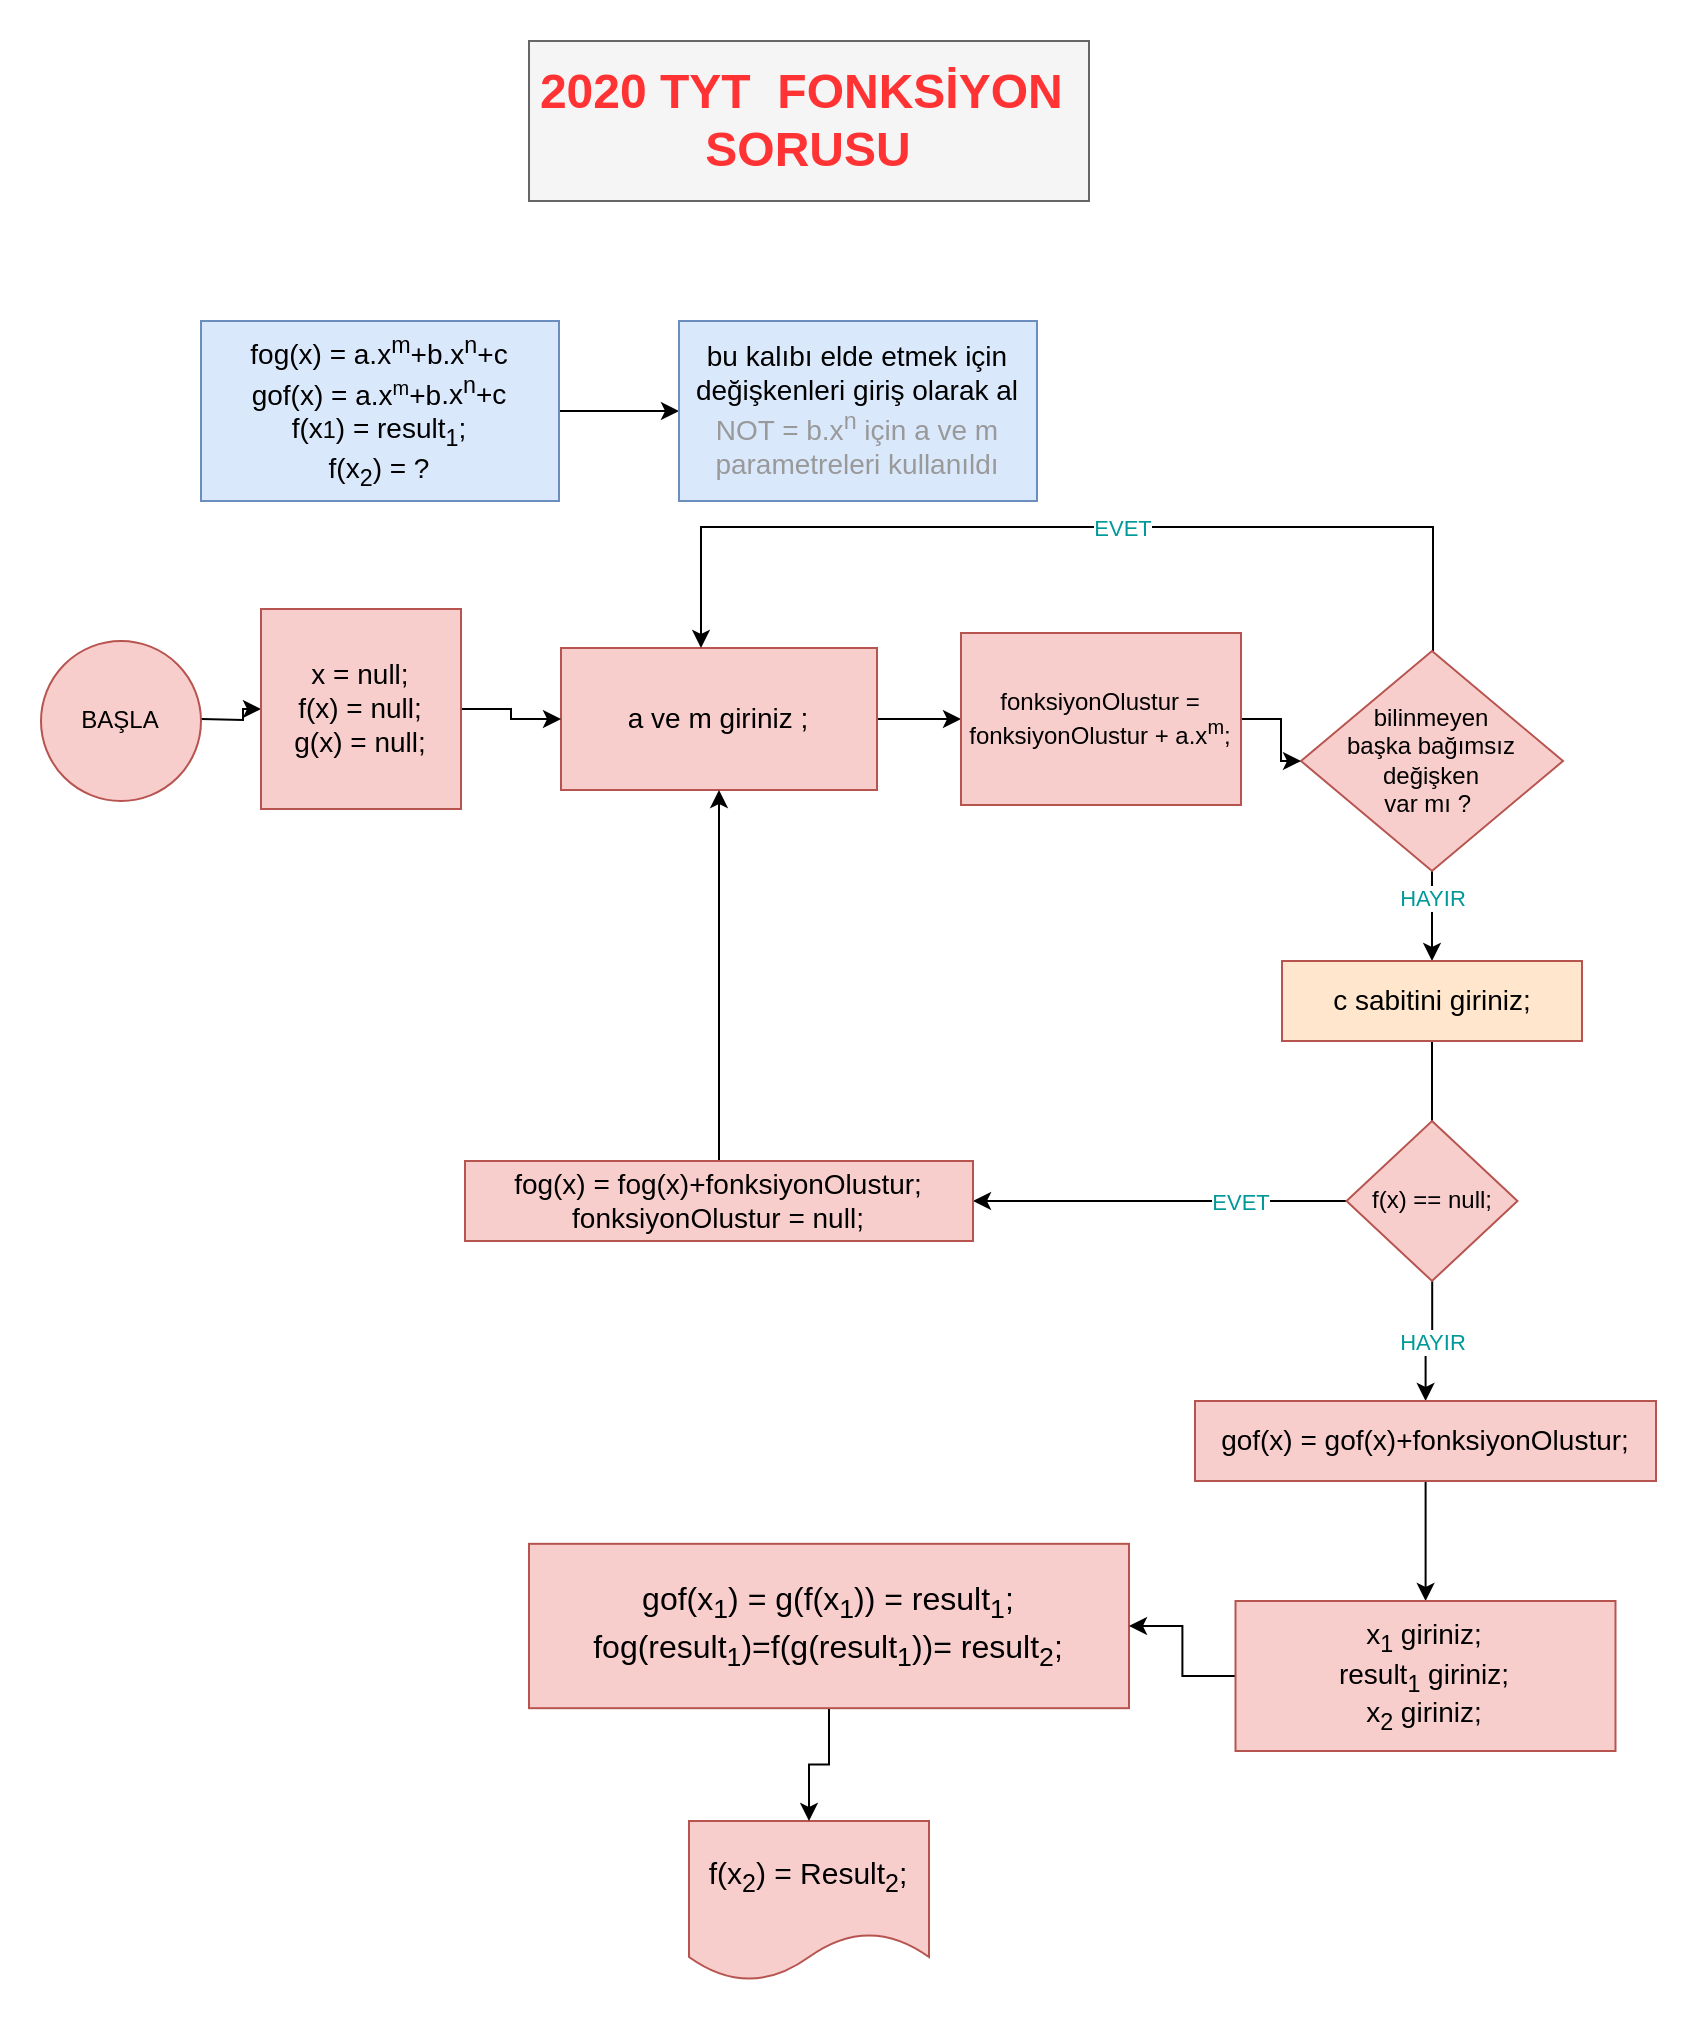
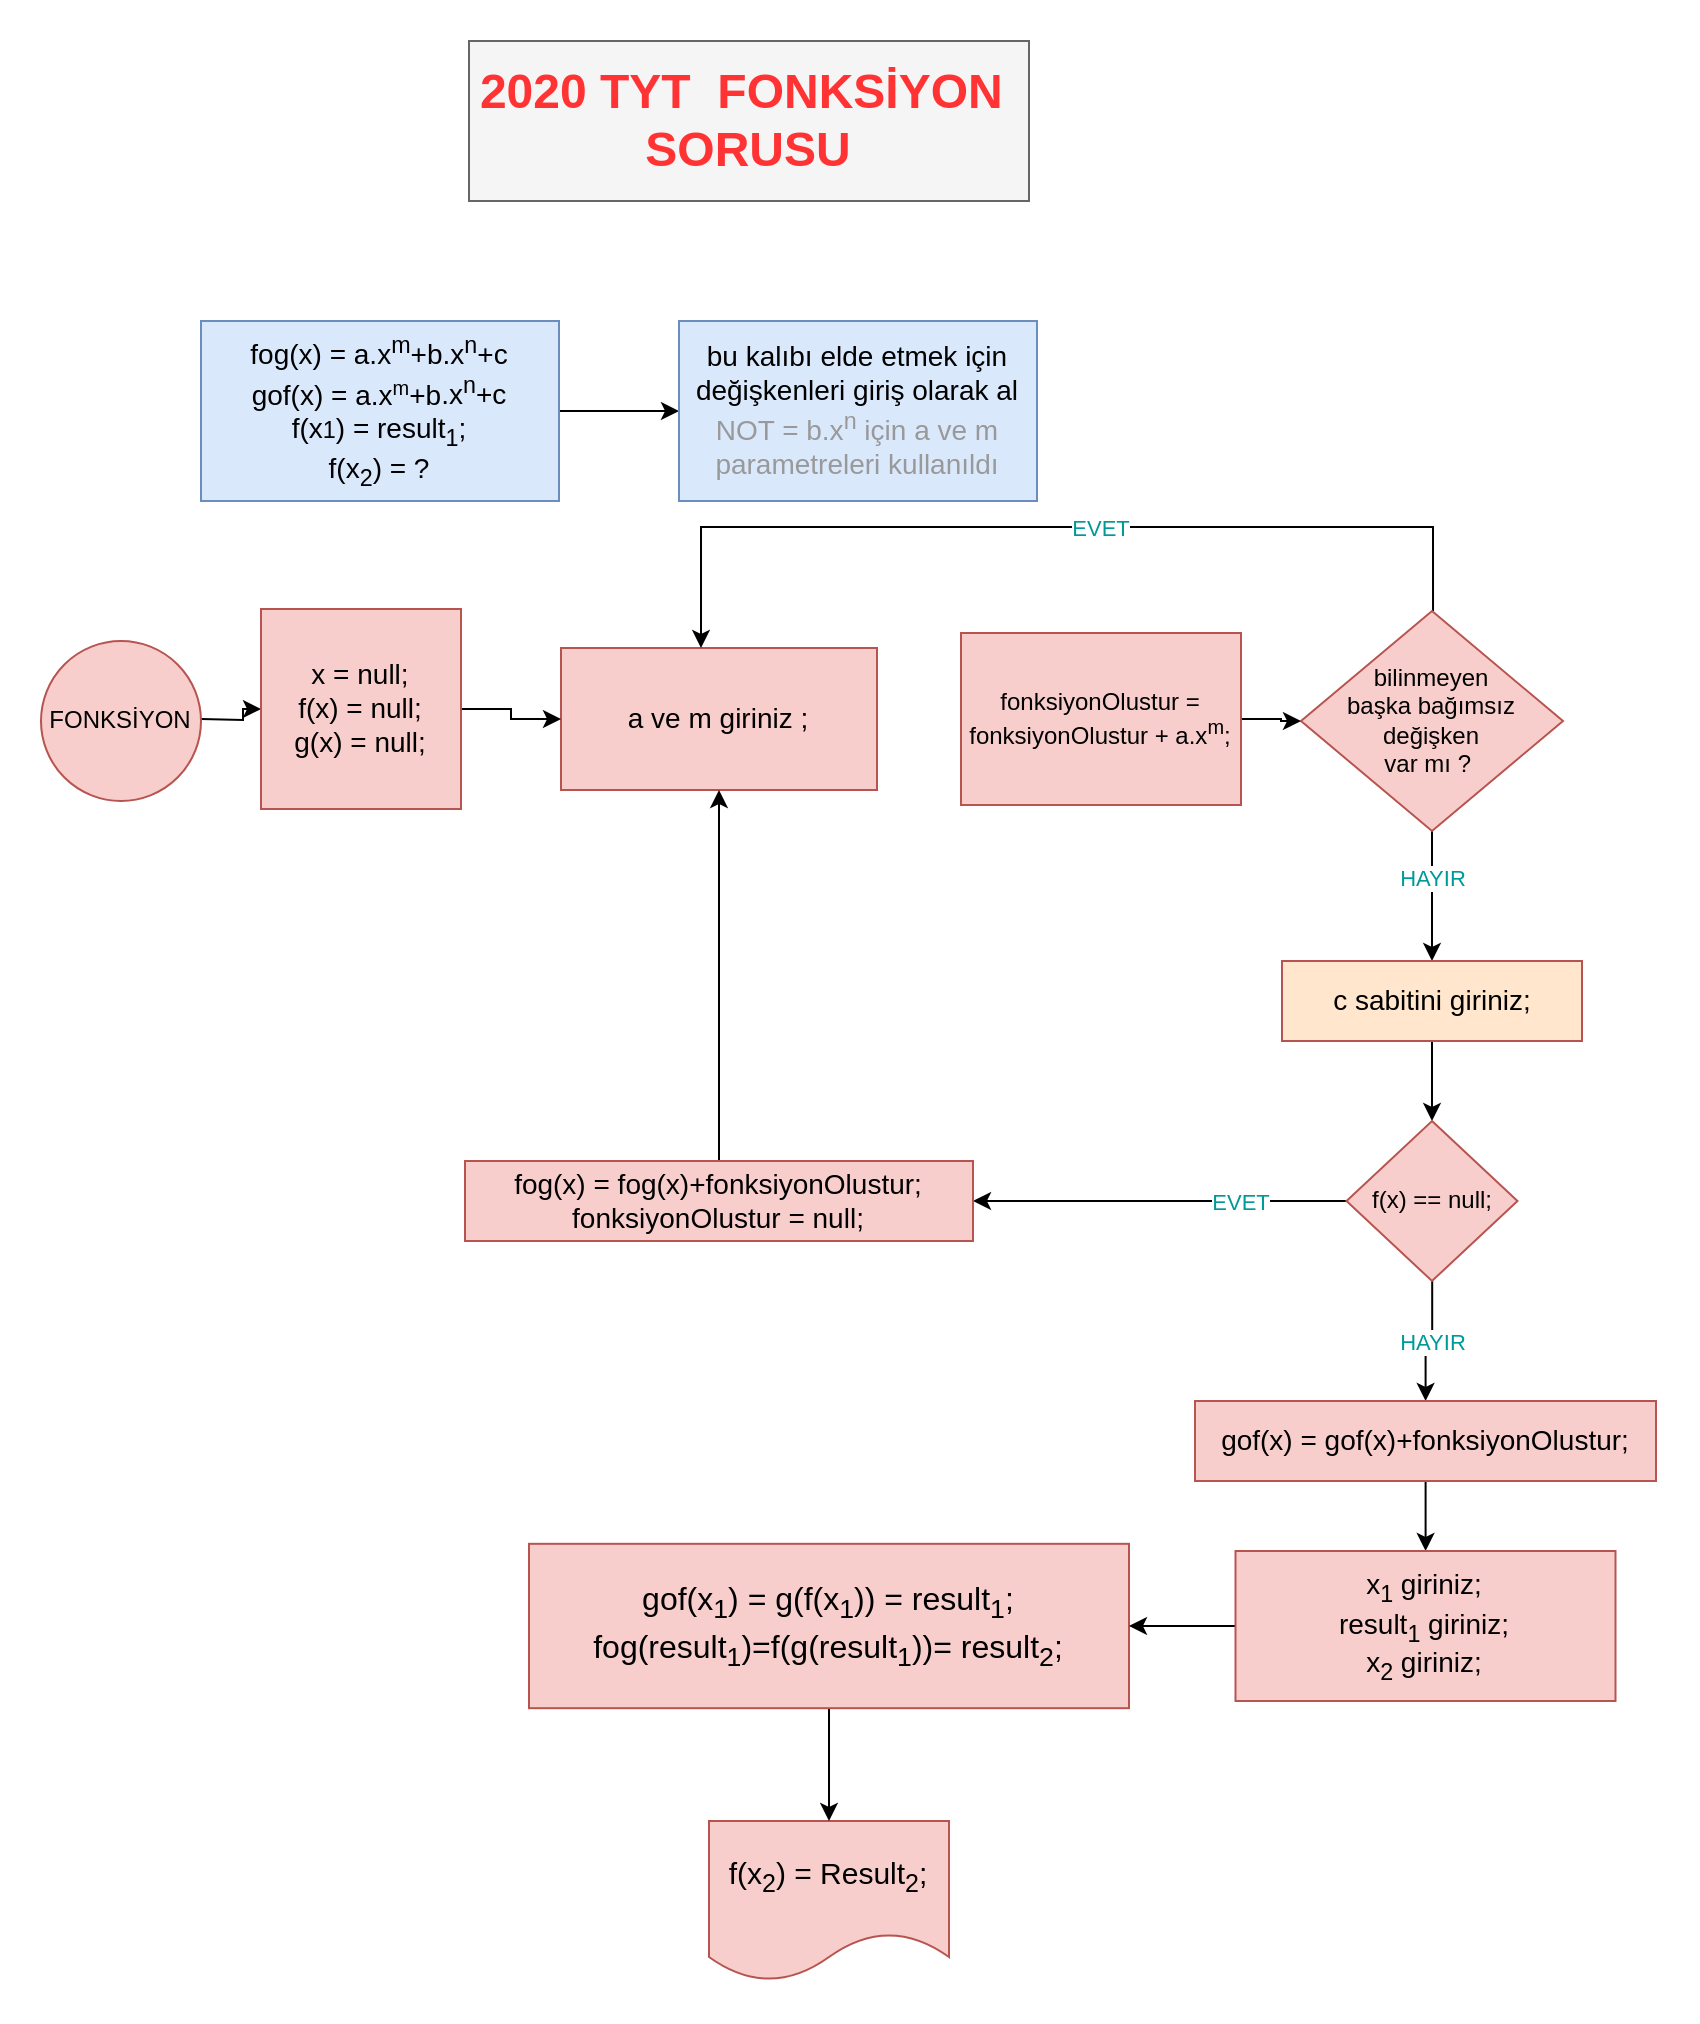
(809, 121) -> (749, 121)
(912, 719) -> none
(121, 721) -> (121, 721)
(1432, 761) -> (1432, 721)
(1432, 1111) -> (1432, 1106)
(1426, 1676) -> (1426, 1626)
(809, 1901) -> (829, 1901)
